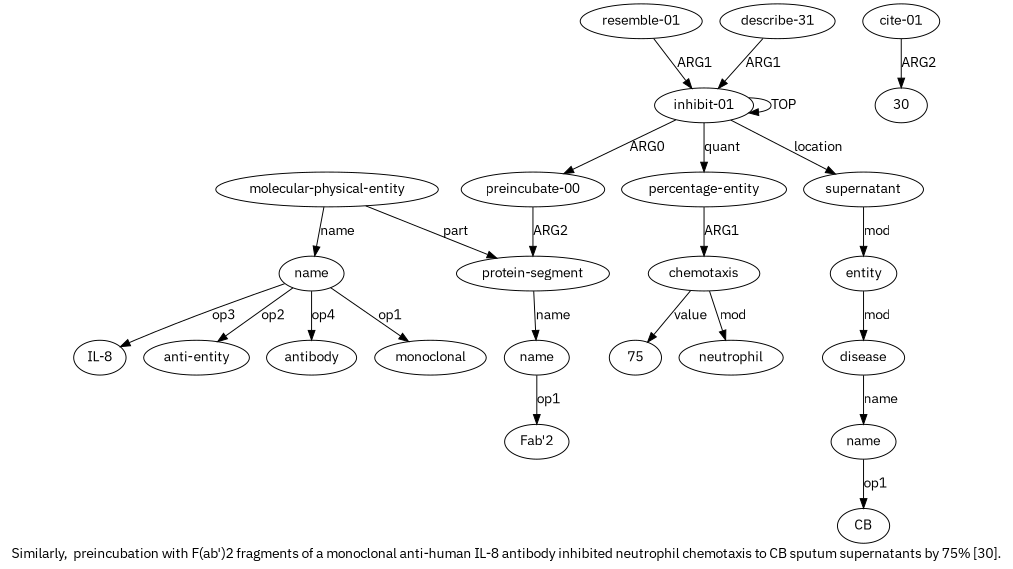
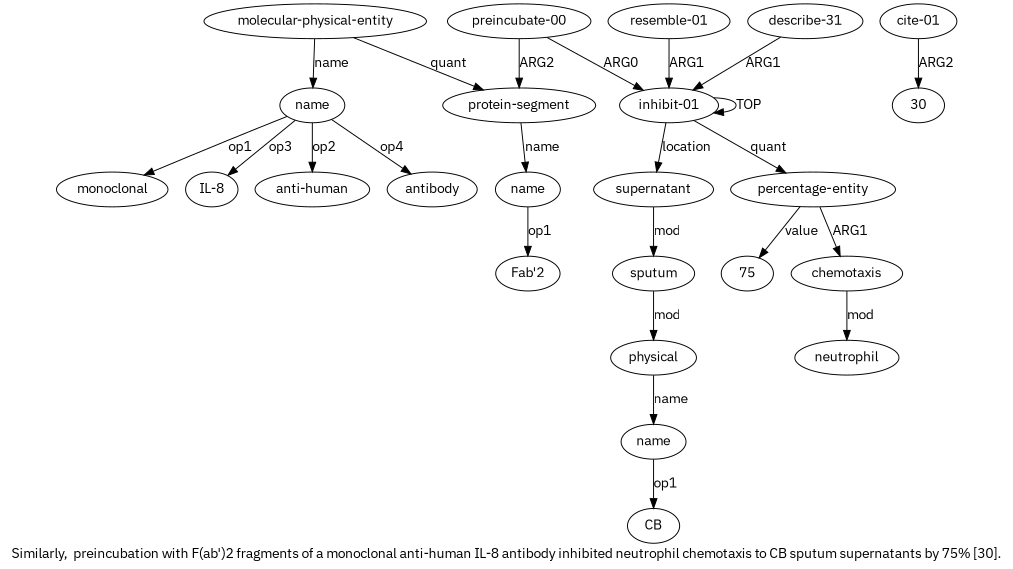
(624, 145) -> (591, 62)
(456, 232) -> (449, 63)
(864, 274) -> (654, 274)
(672, 313) -> (783, 228)
(197, 358) -> (312, 189)
(864, 358) -> (654, 358)
